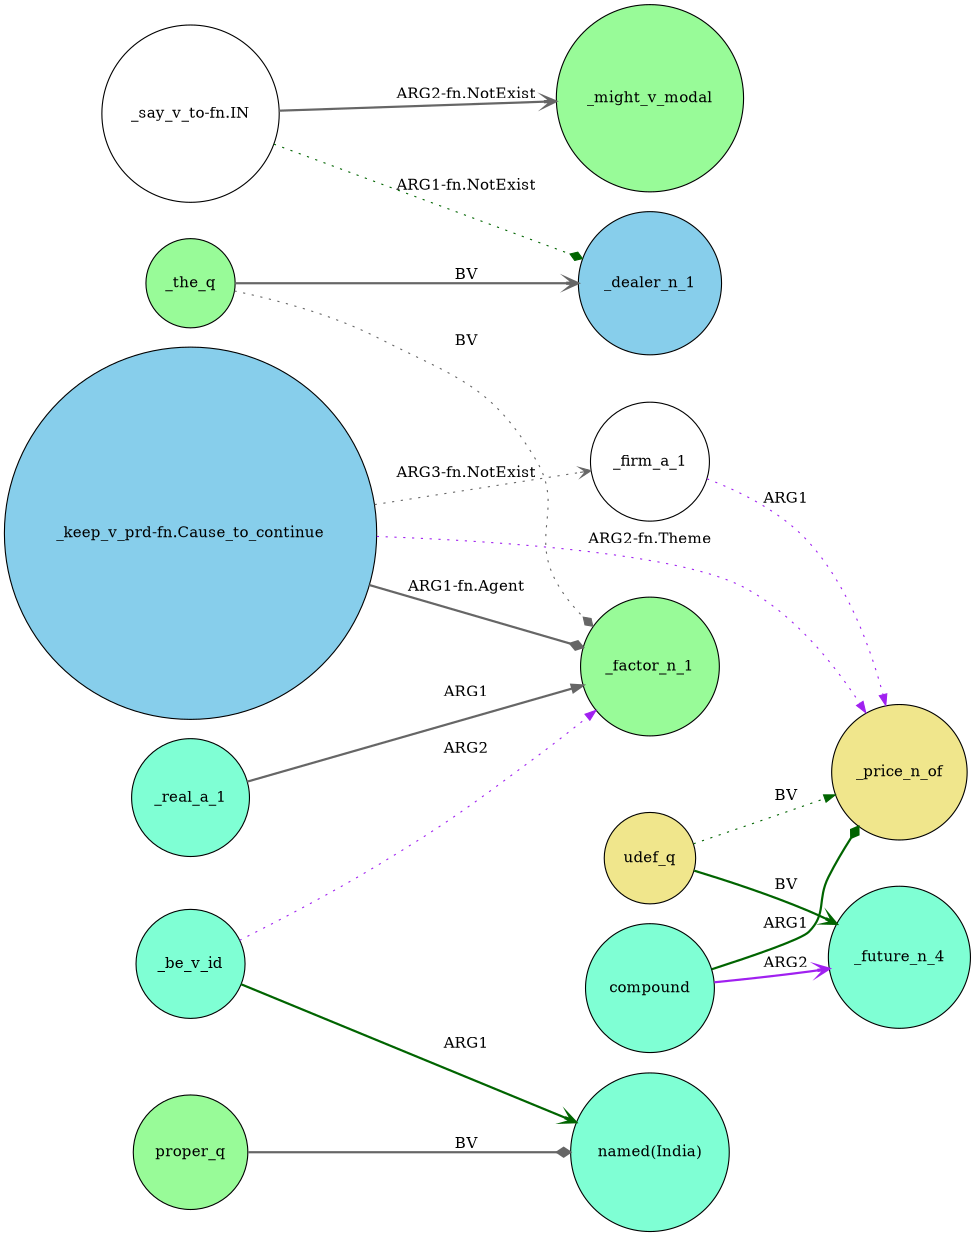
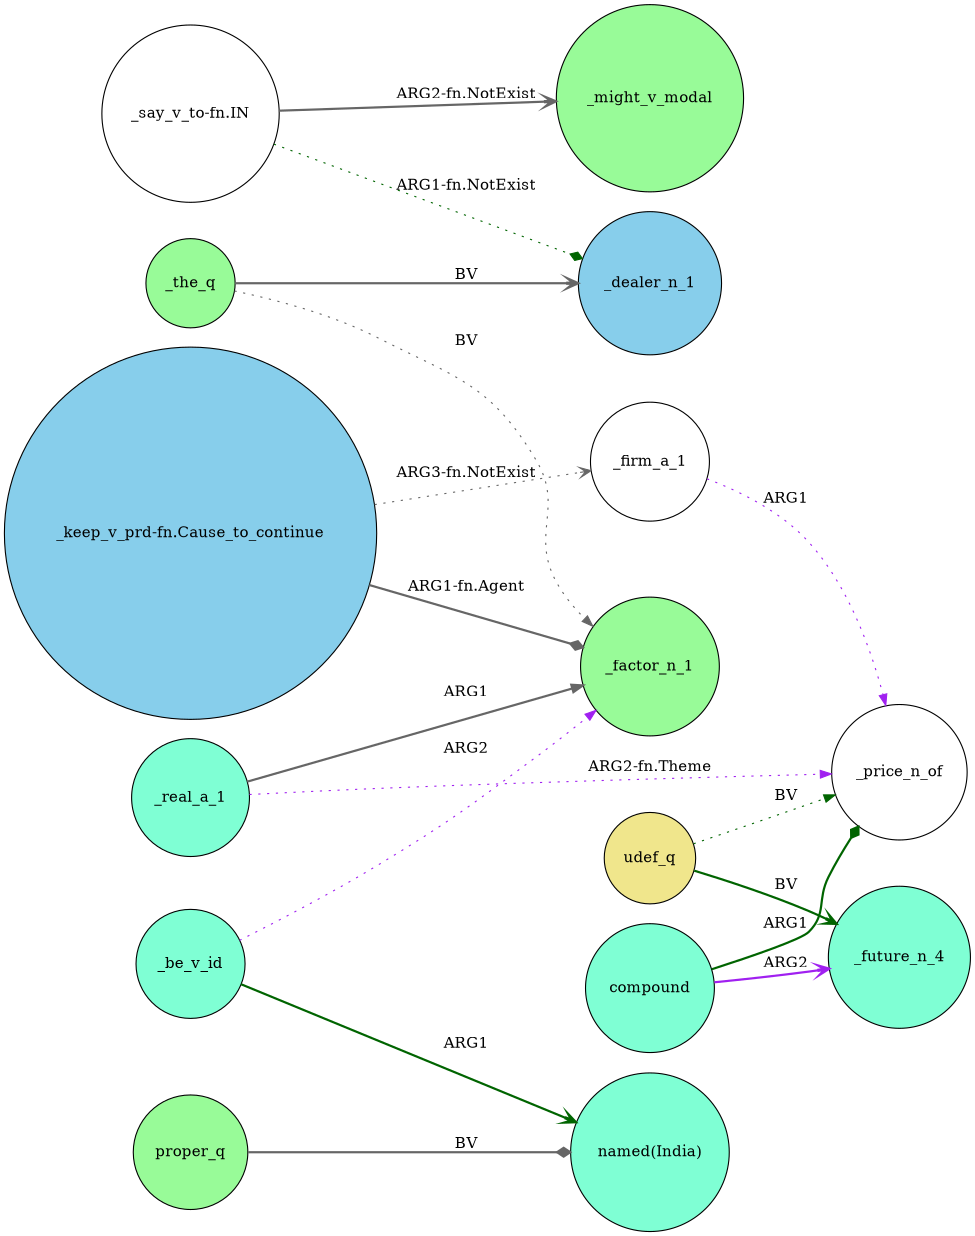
(477, 391) -> (477, 391)
(644, 560) -> (535, 783)
(899, 772) -> (899, 772)
